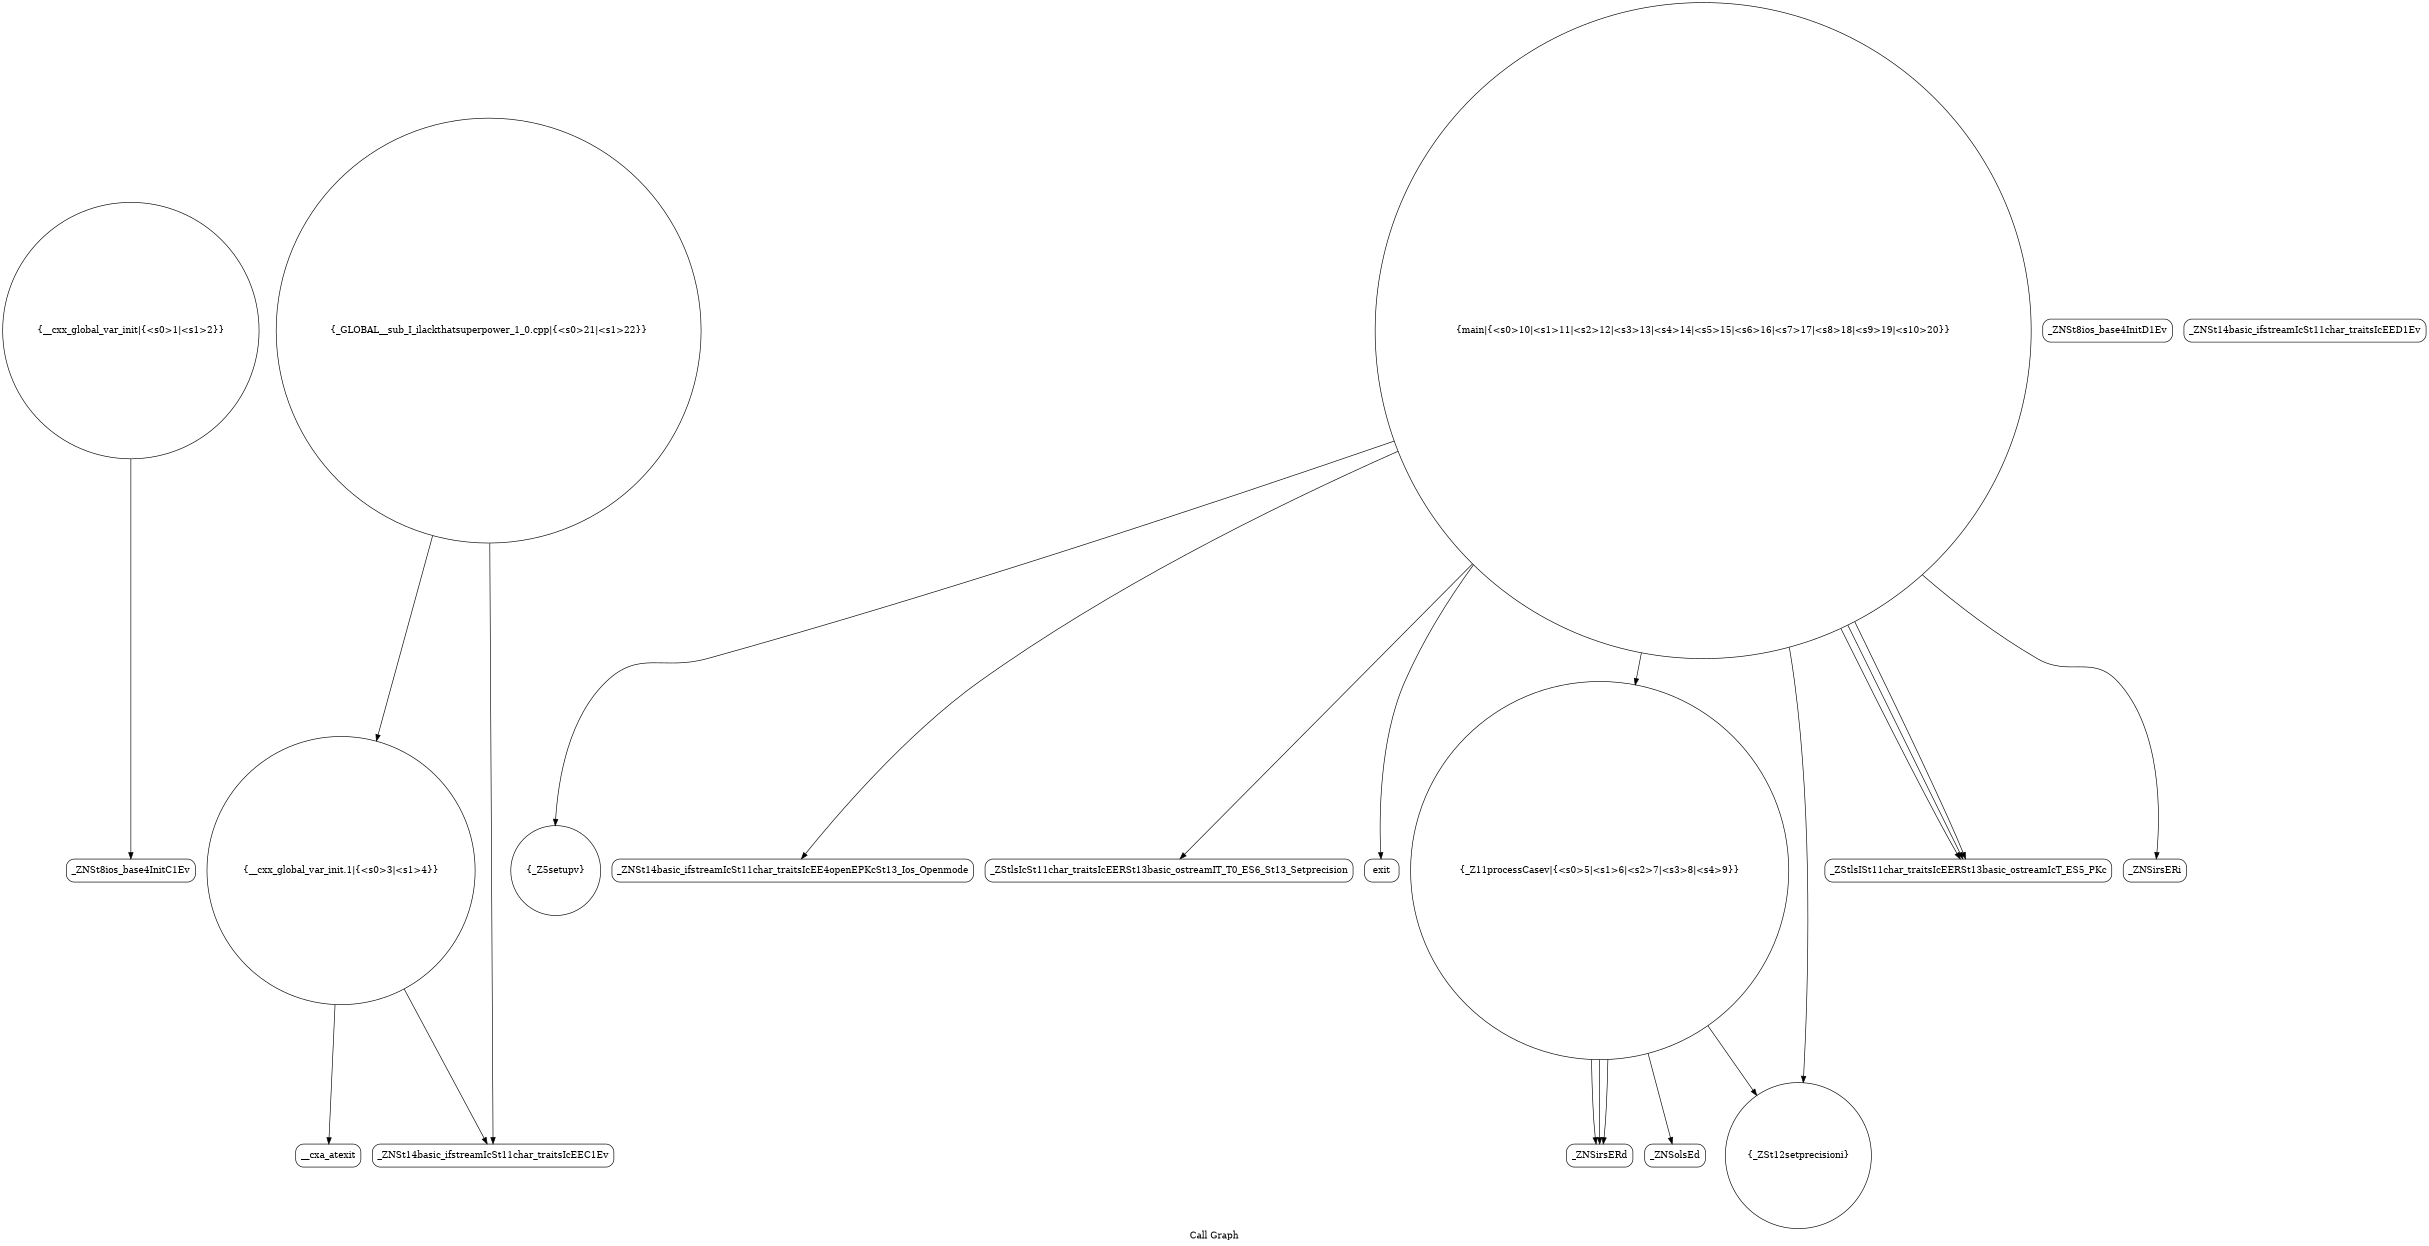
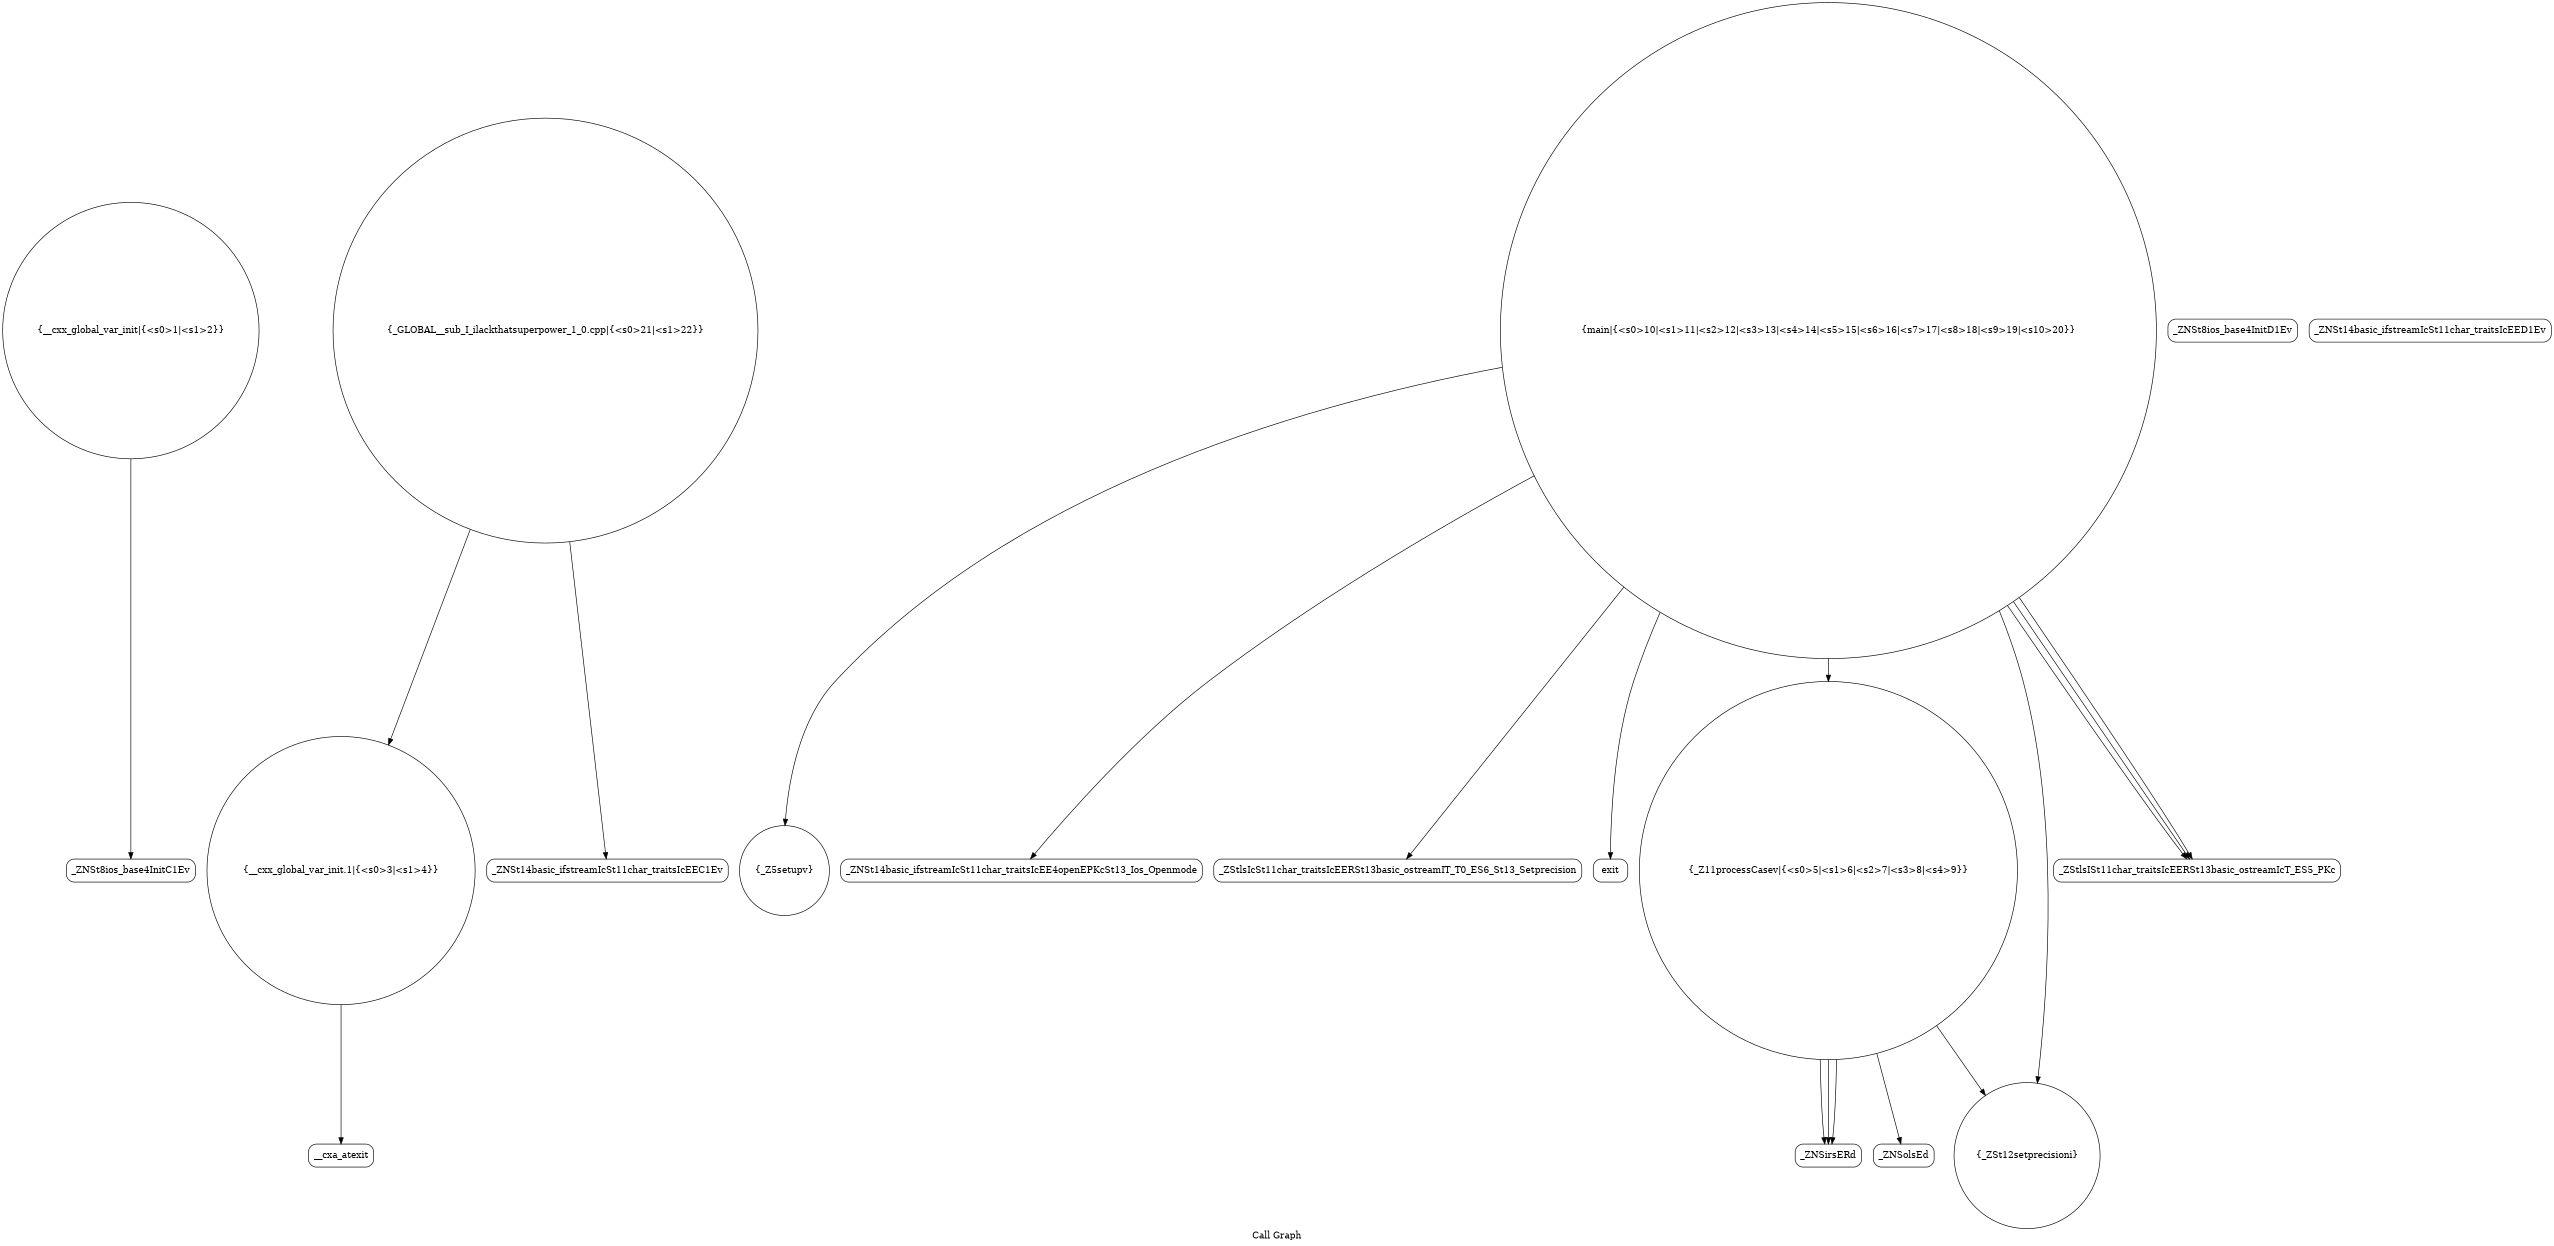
(2155, 871) -> none
(444, 1064) -> none
